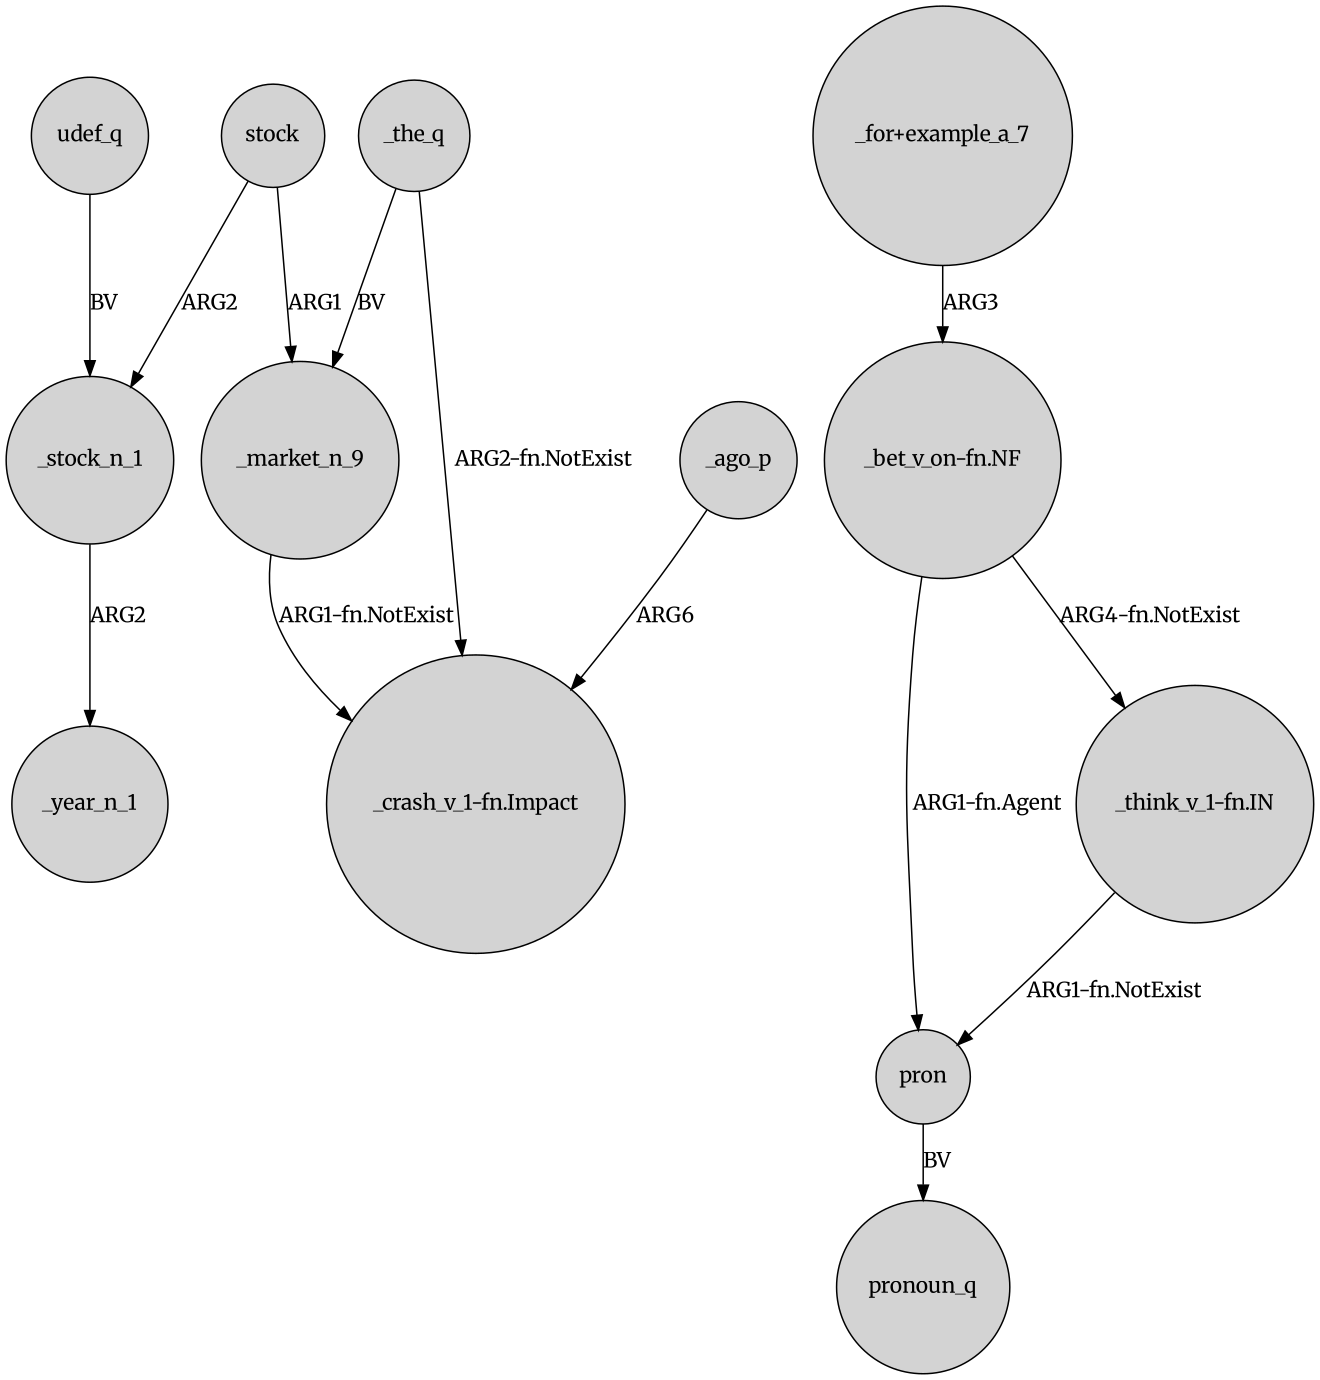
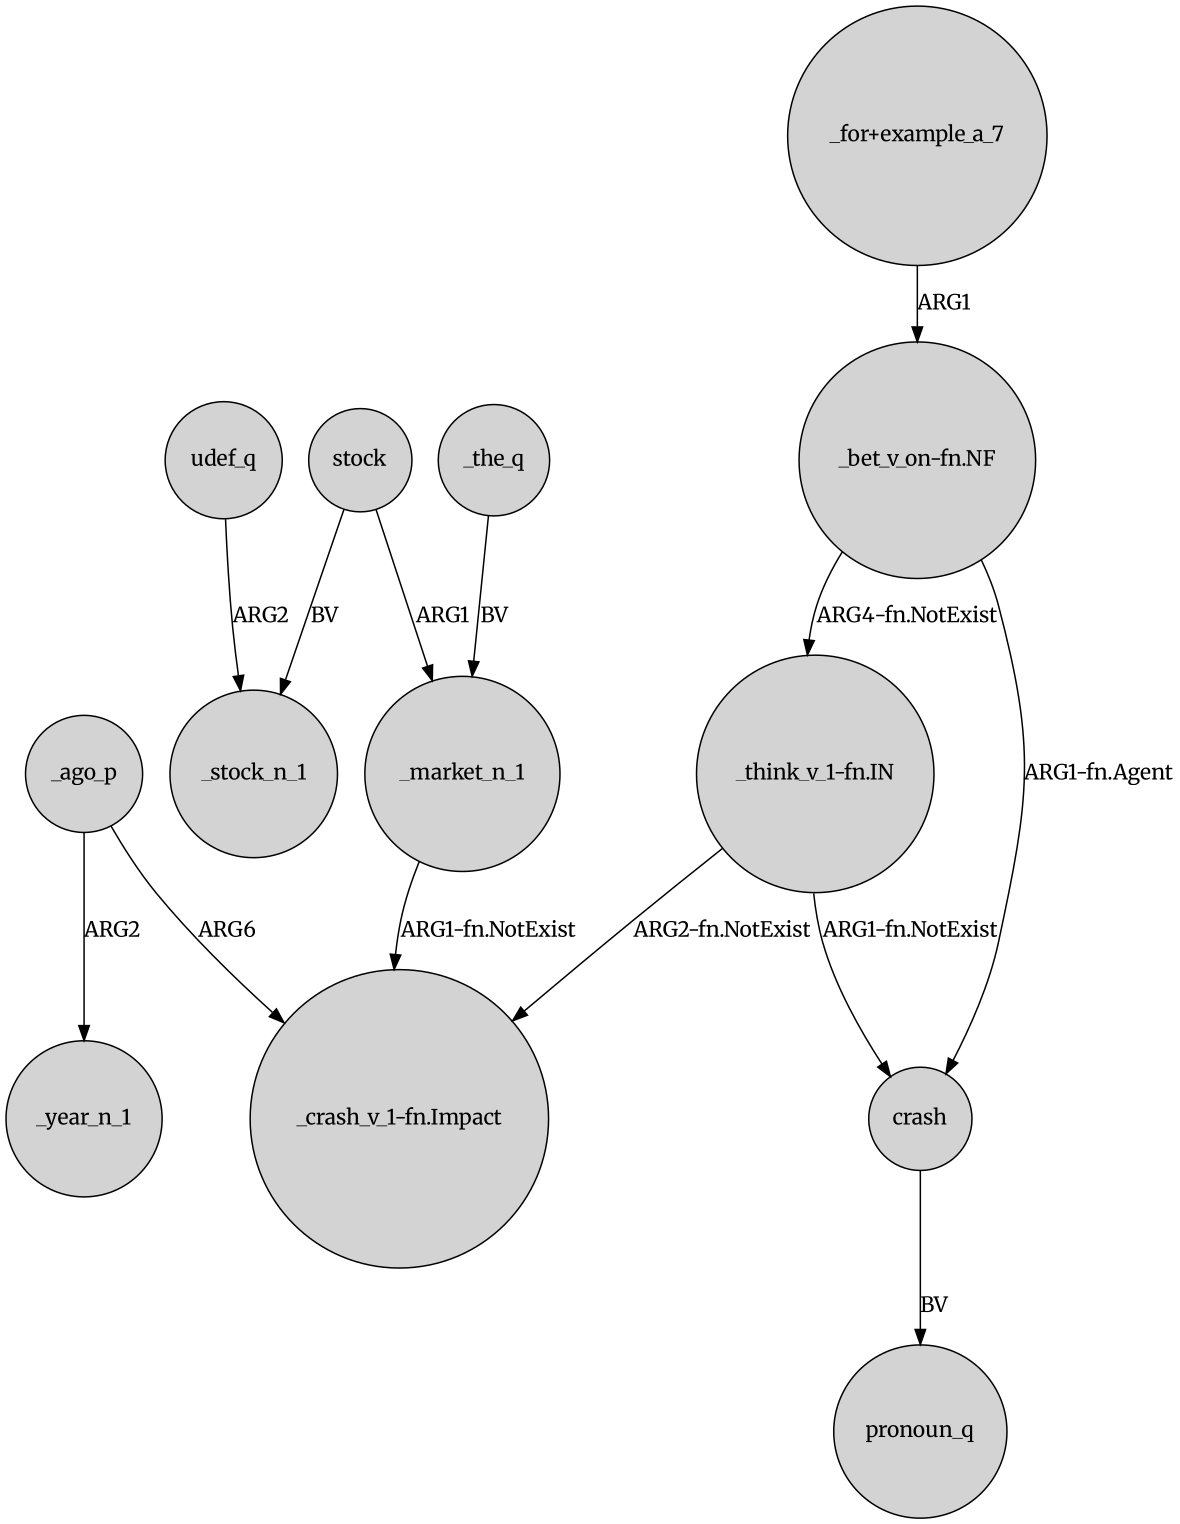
(104, 304) -> (261, 617)
(210, 304) -> (325, 617)
(971, 304) -> (944, 304)
(440, 416) -> (623, 929)
(300, 460) -> (462, 774)
(90, 627) -> (84, 929)
(923, 1077) -> (920, 1119)
